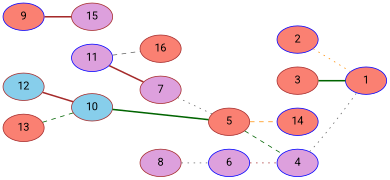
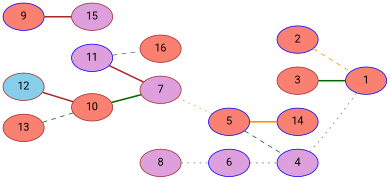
(332, 60) -> (332, 60)
(195, 106) -> (195, 106)
(92, 107) -> (92, 107)
(161, 115) -> (126, 99)
(229, 122) -> (229, 122)
(263, 122) -> (263, 122)
